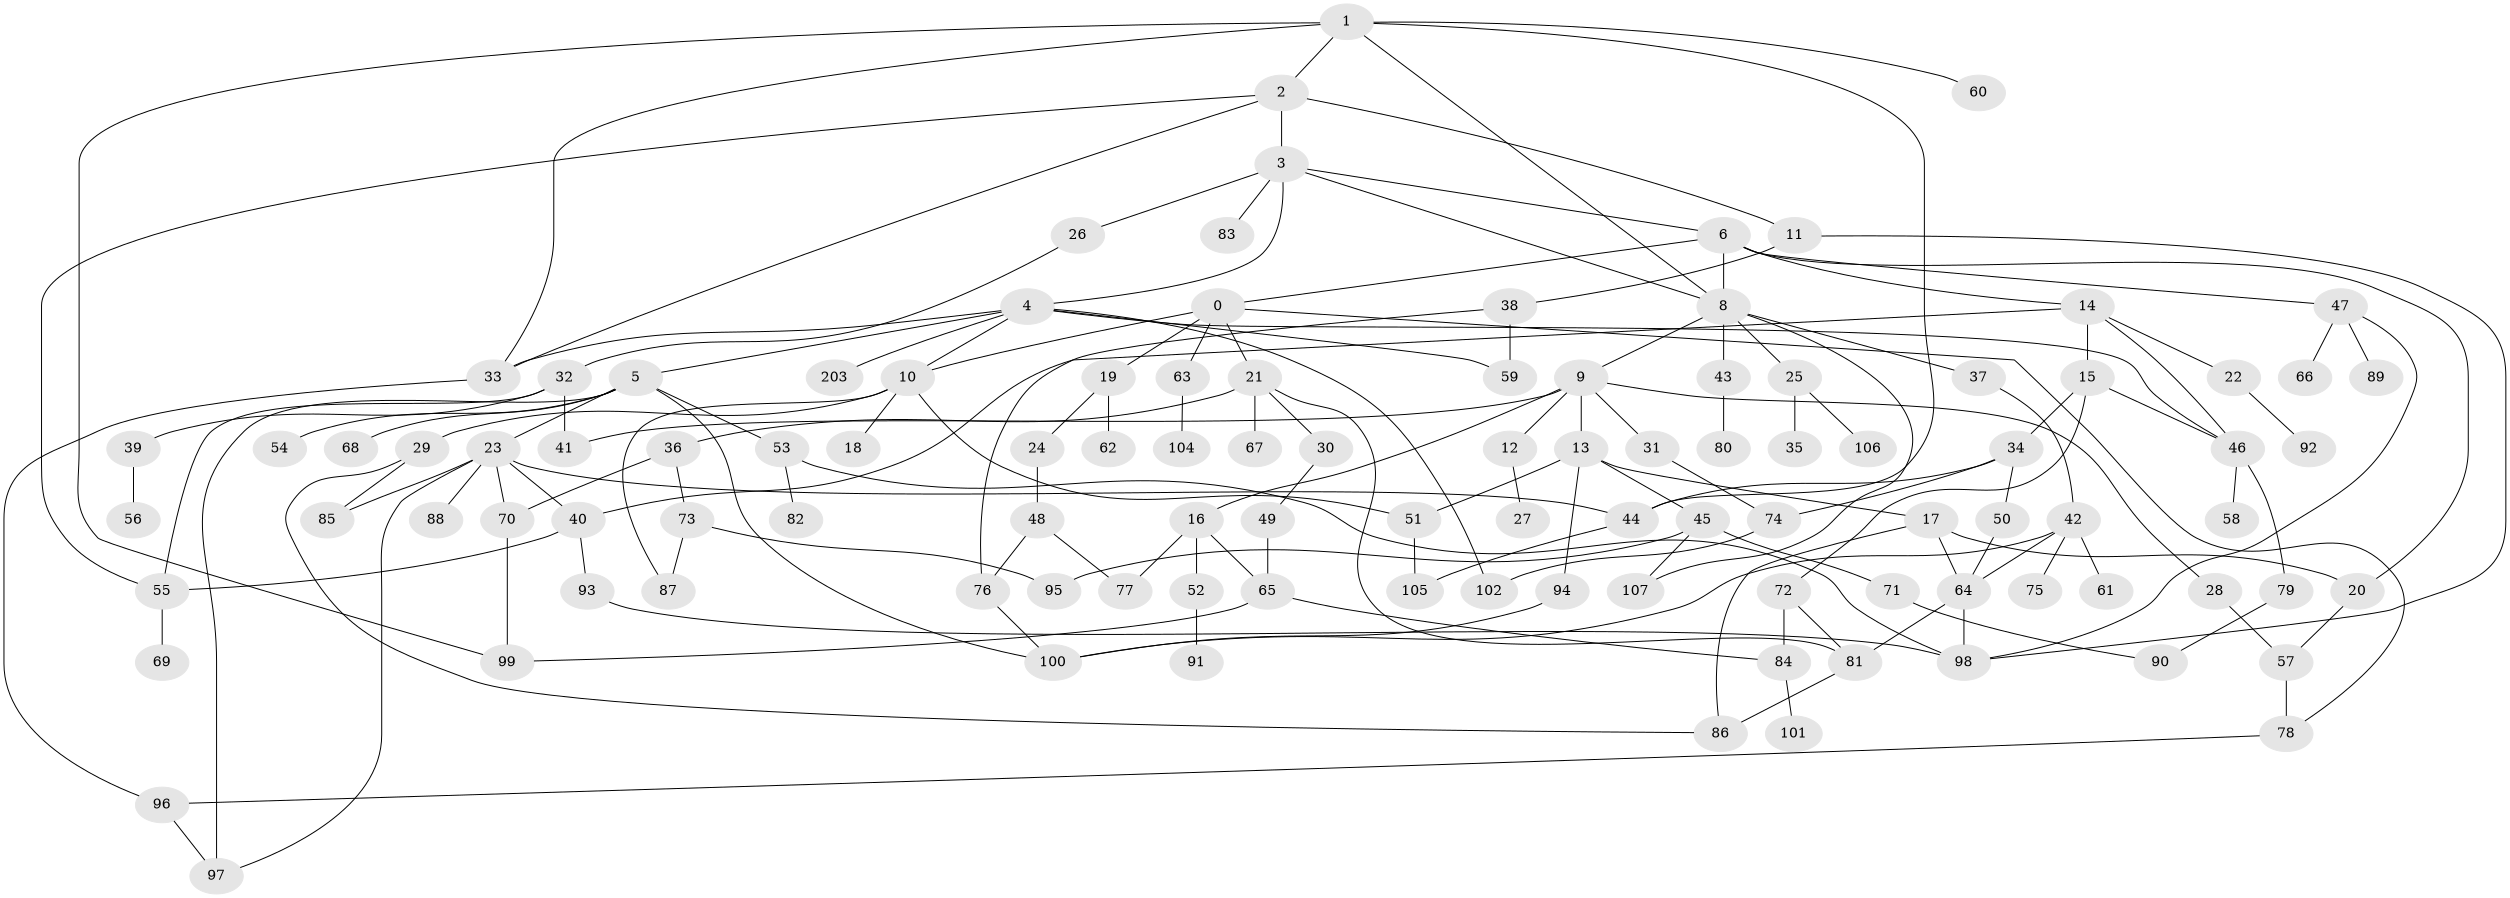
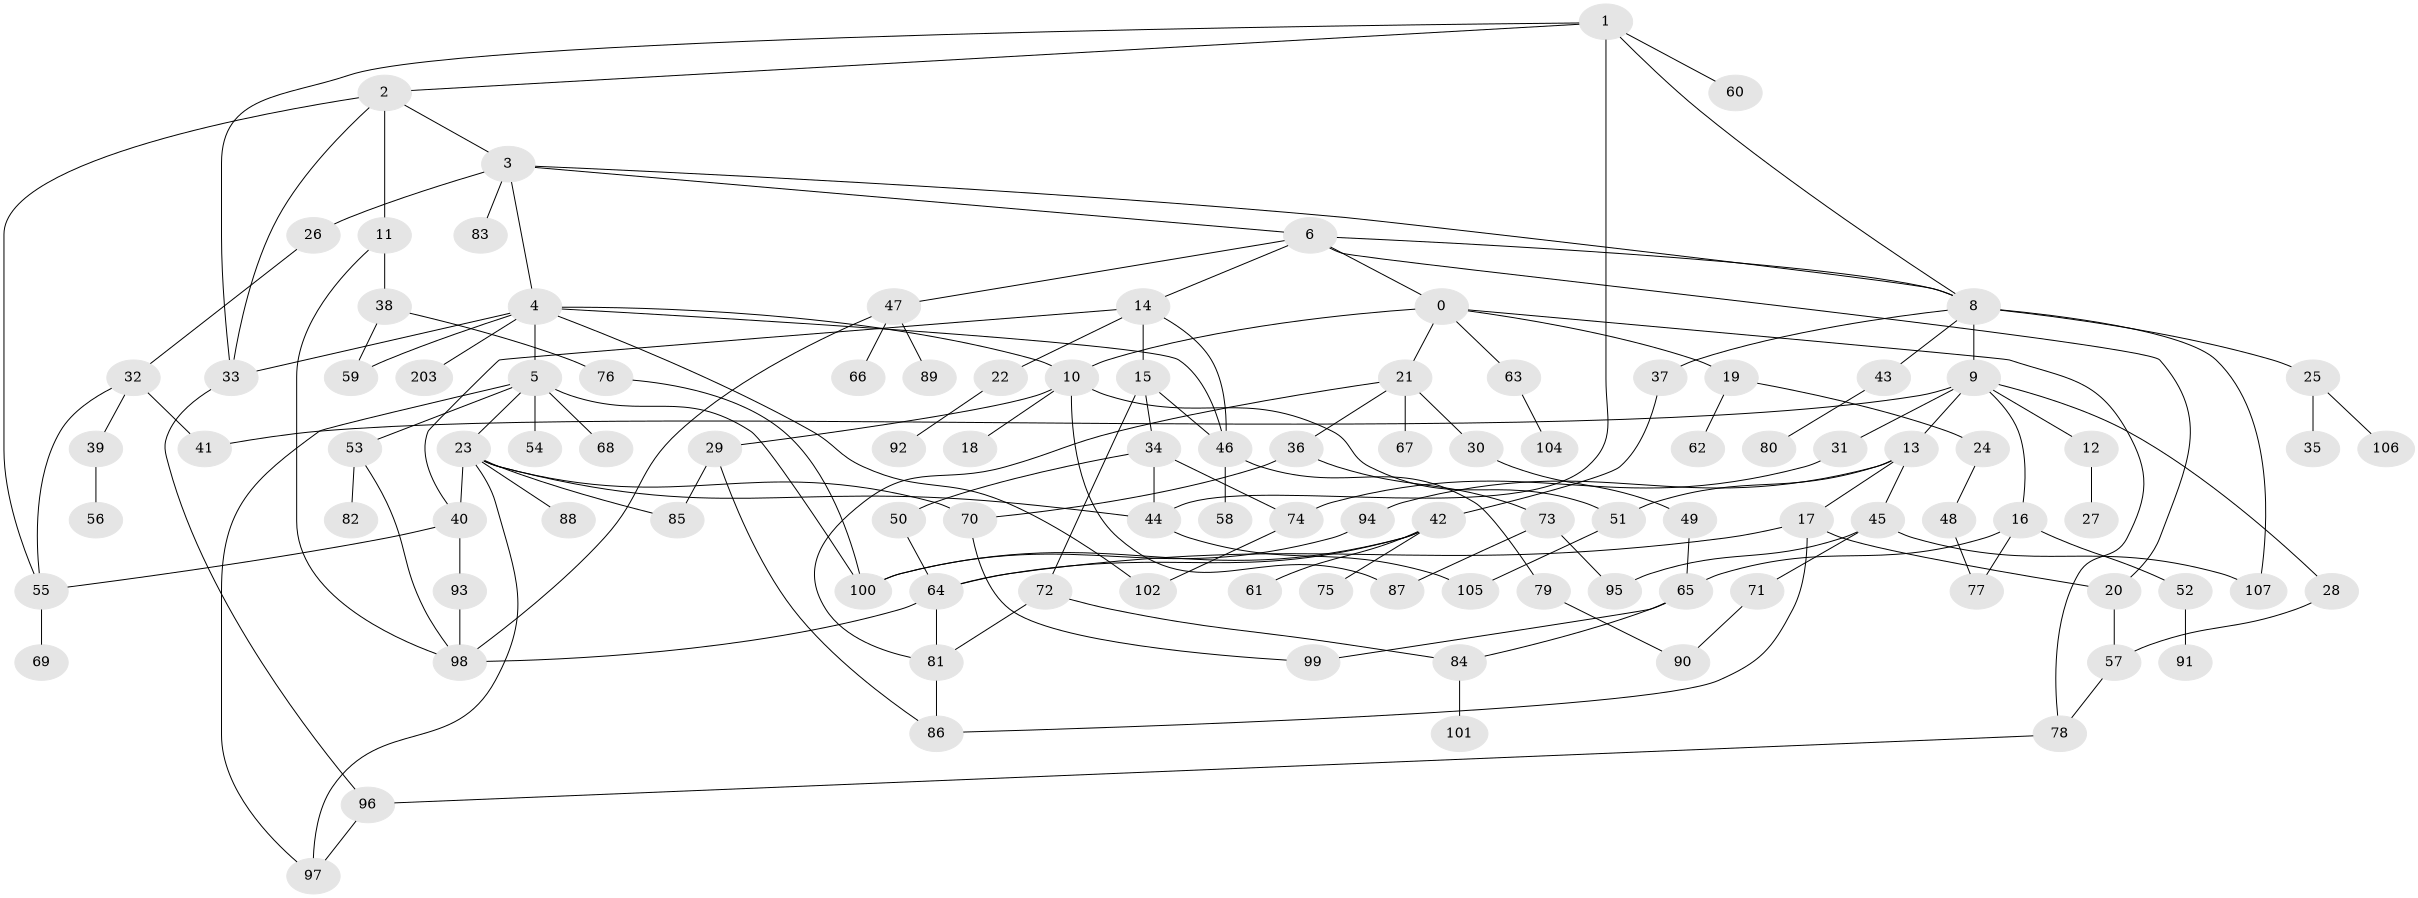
(298, 80) -> none
(1010, 556) -> none
